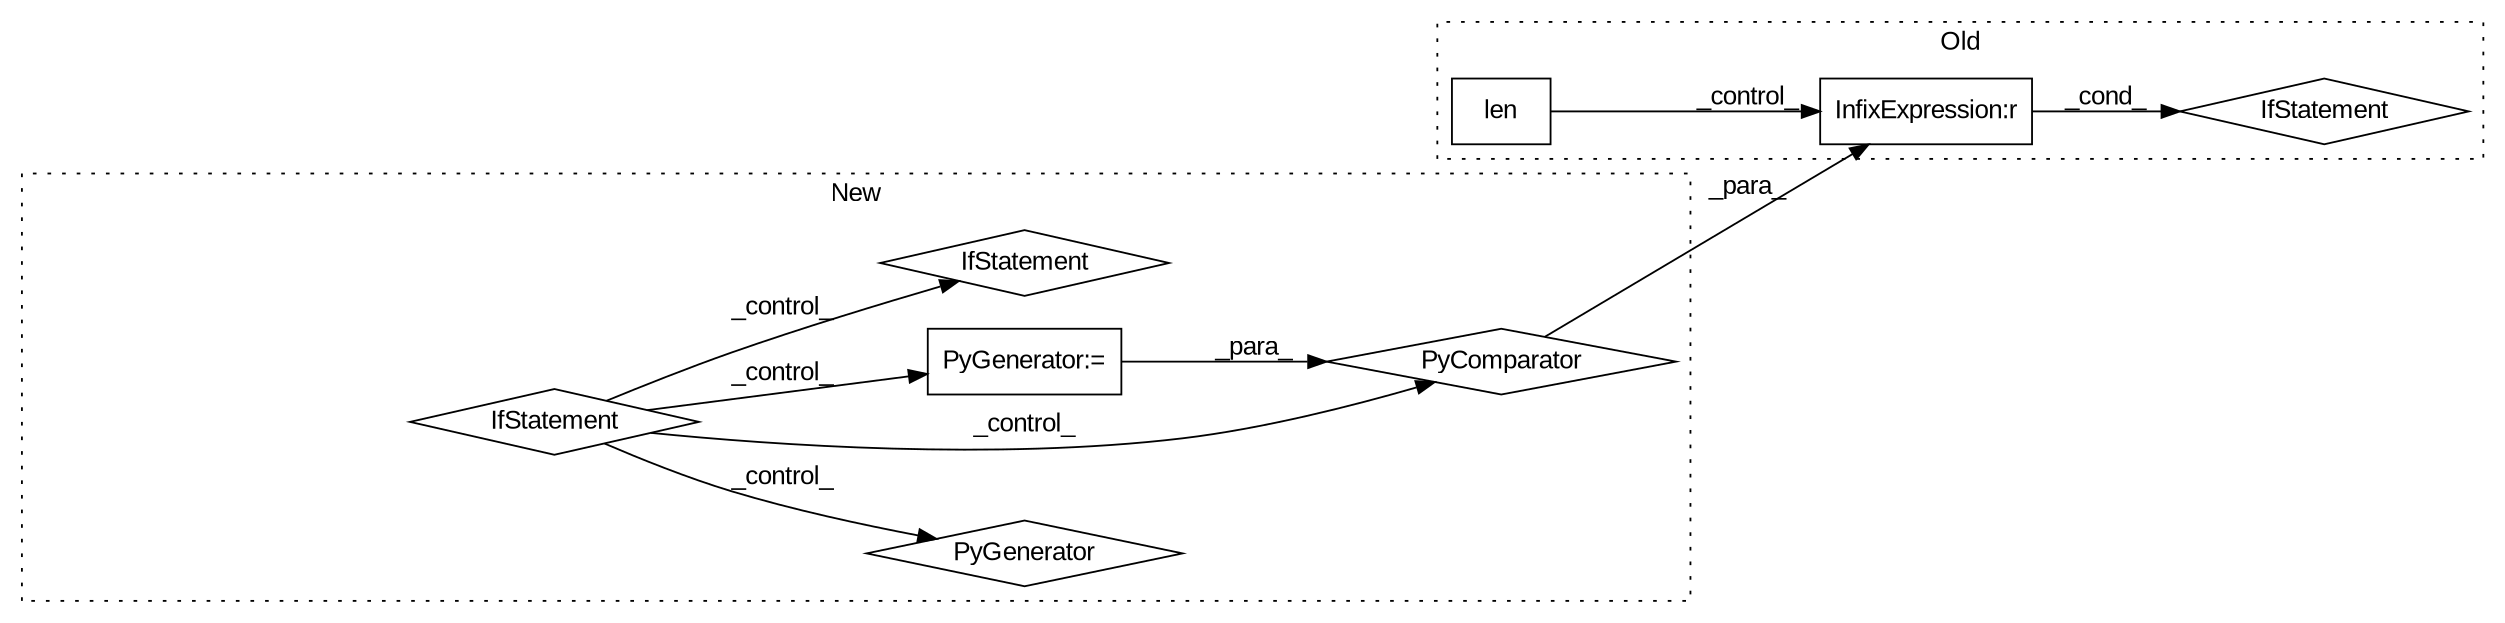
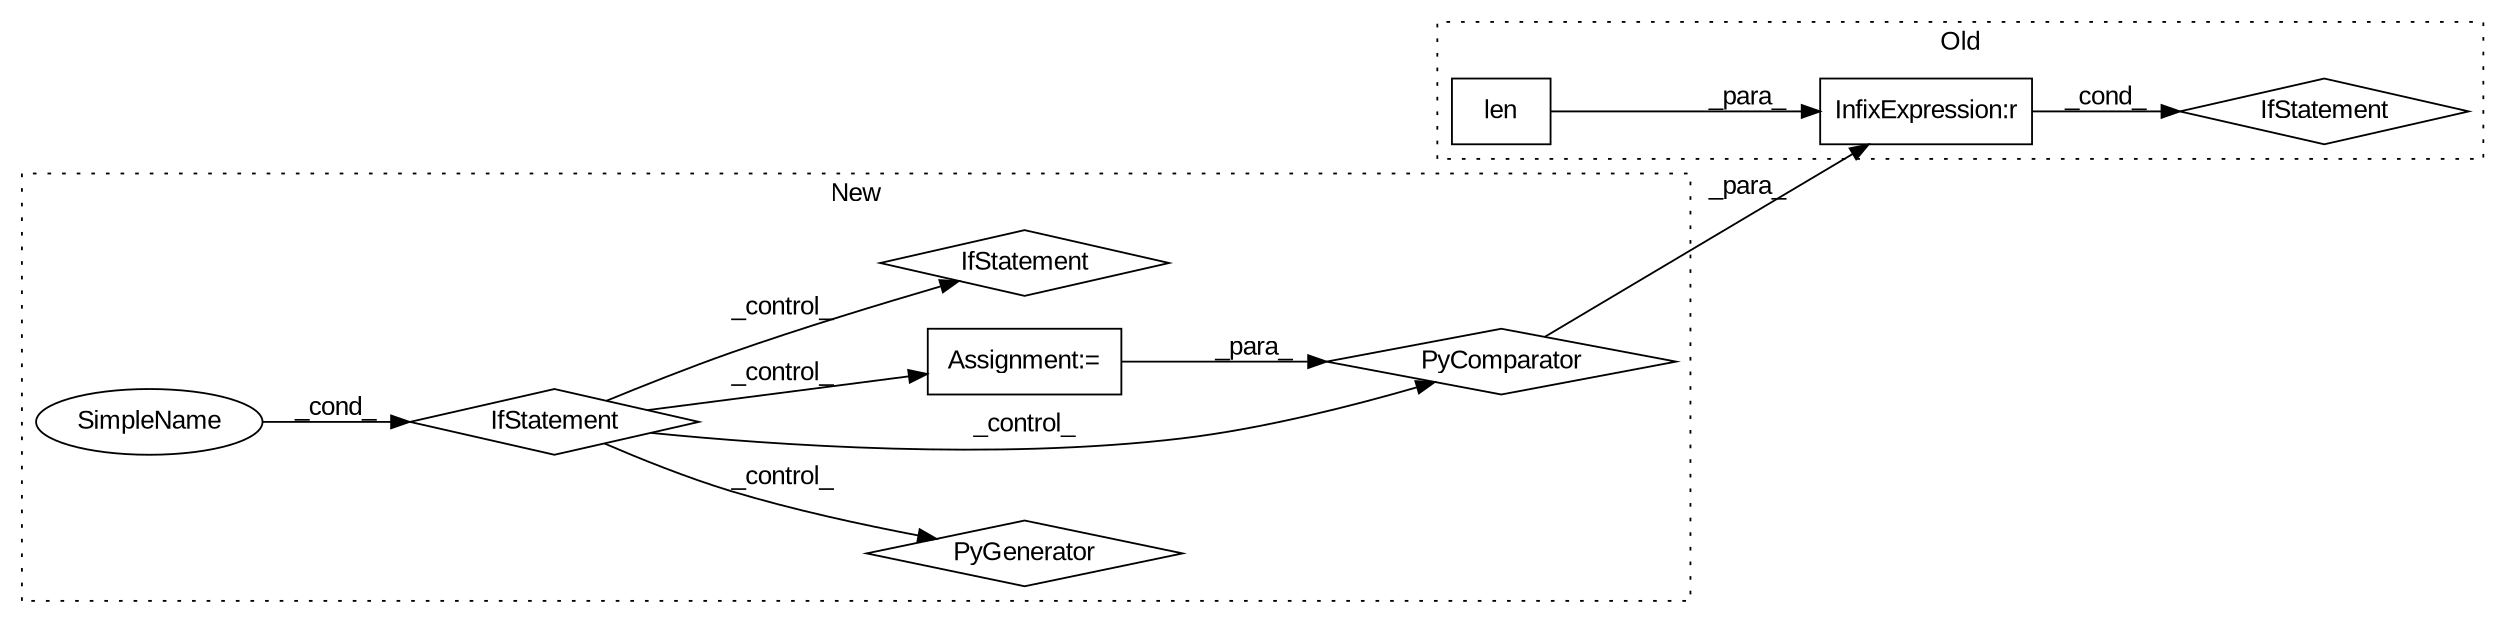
(1748, 98) -> (1748, 98)
(1025, 362) -> (1025, 362)
none -> (149, 422)
